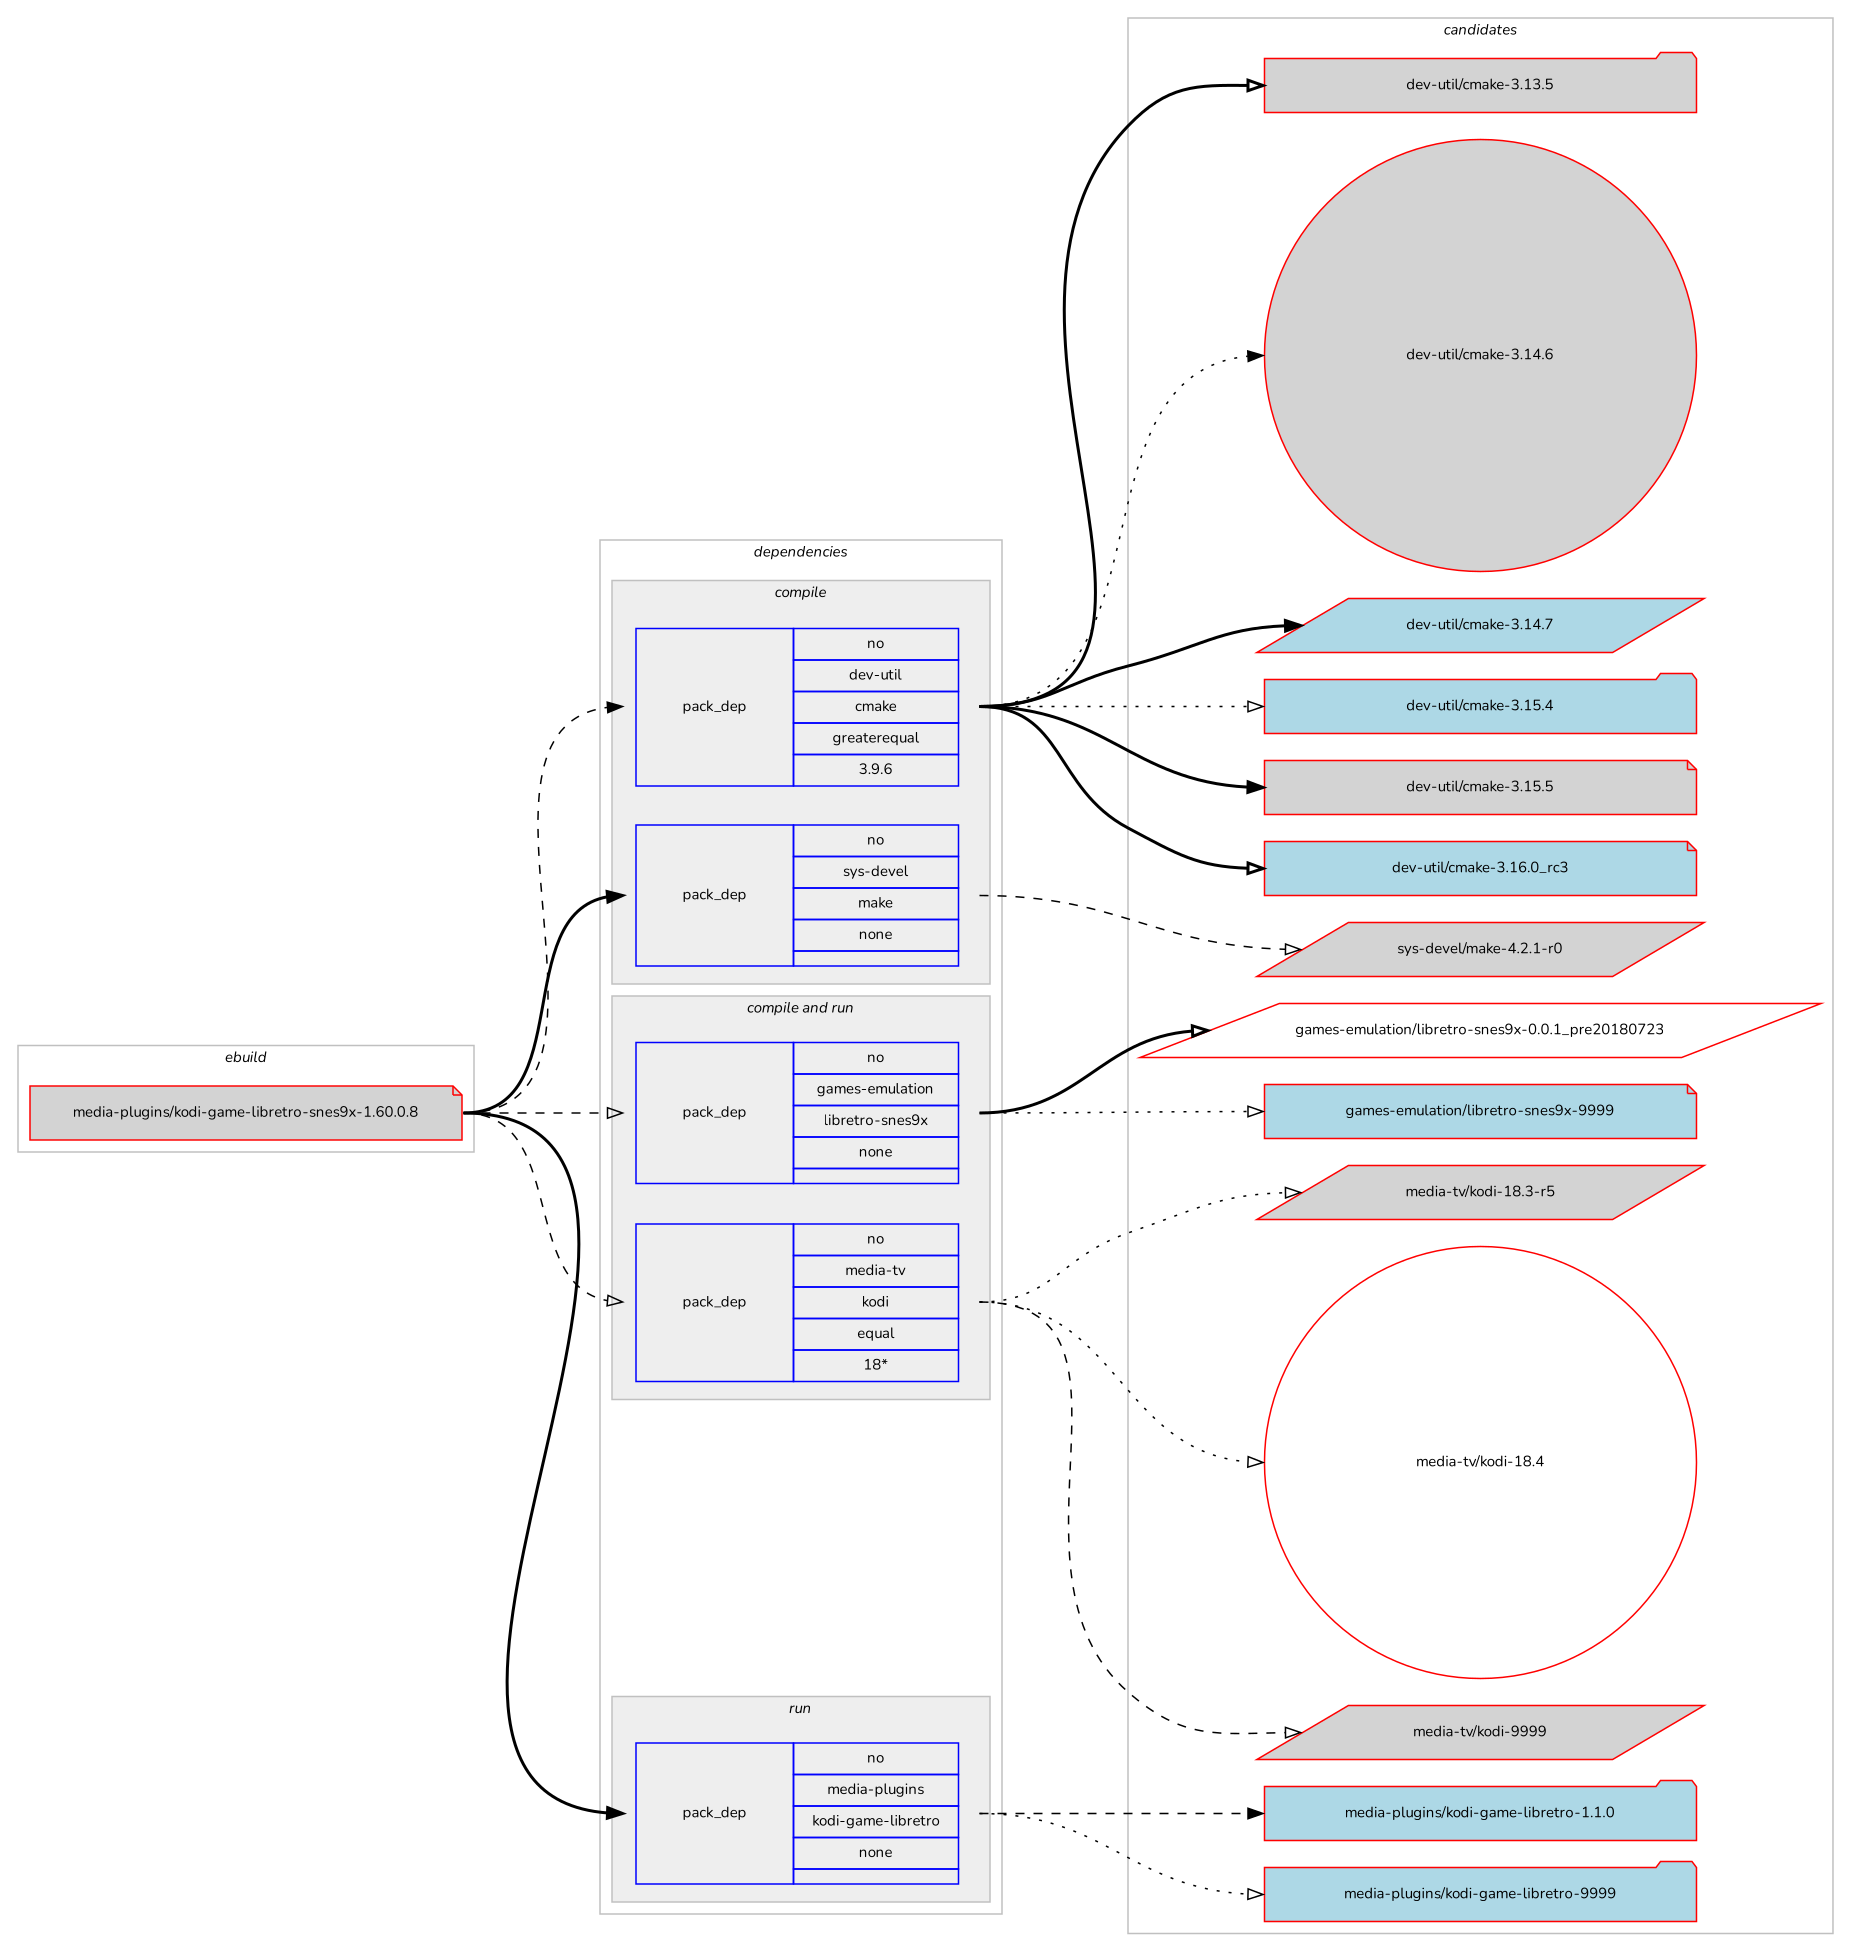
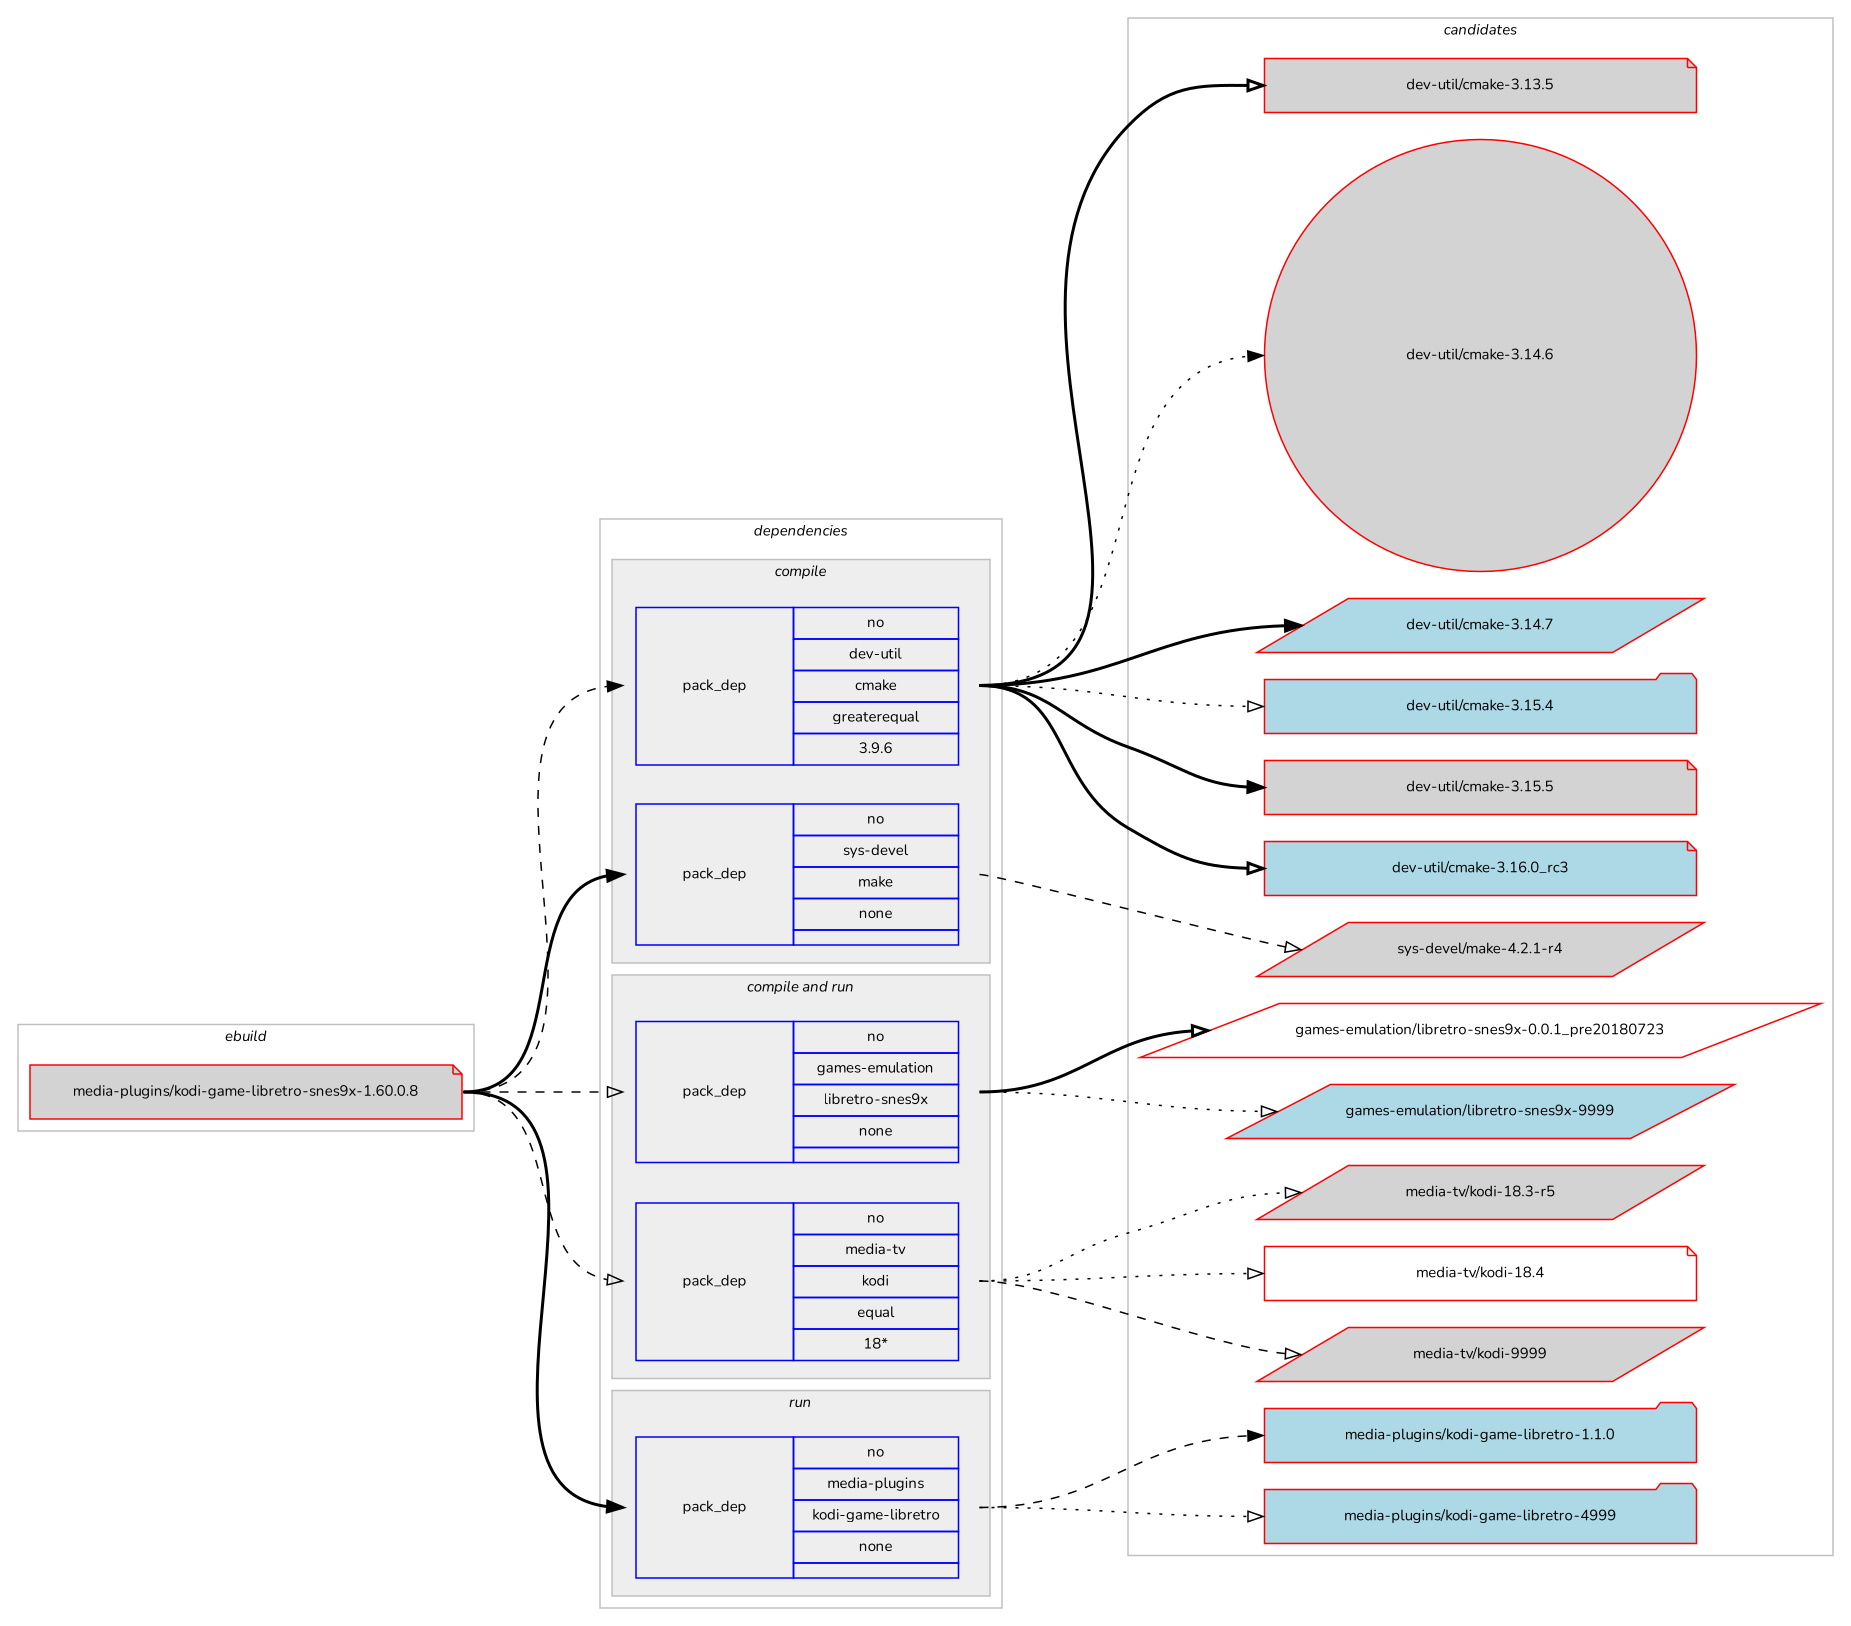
(1480, 86) -> (1480, 86)
(1480, 950) -> (1480, 950)
(1480, 1112) -> (1480, 1112)
(1480, 1462) -> (1480, 1274)
(1480, 1894) -> (1480, 1516)
